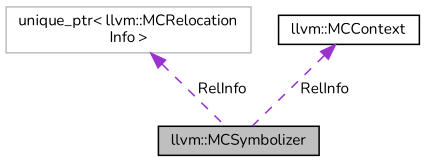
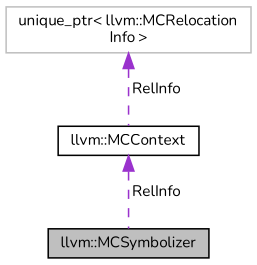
(193, 95) -> (129, 97)
